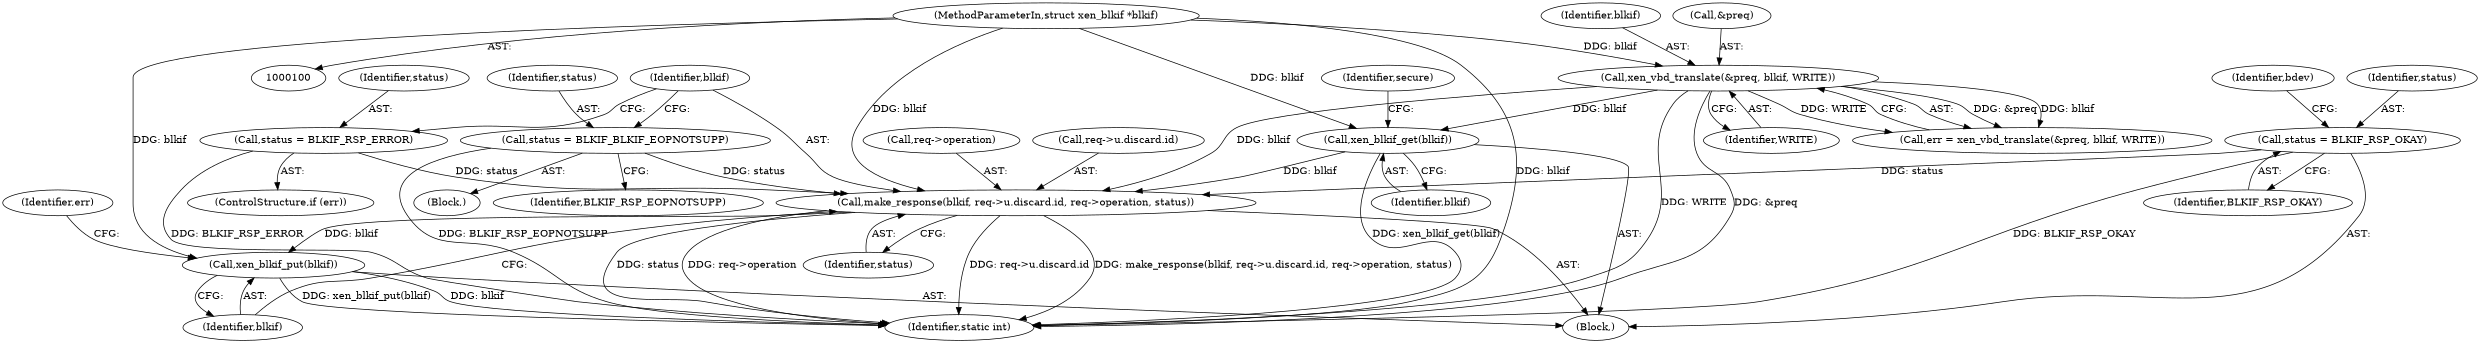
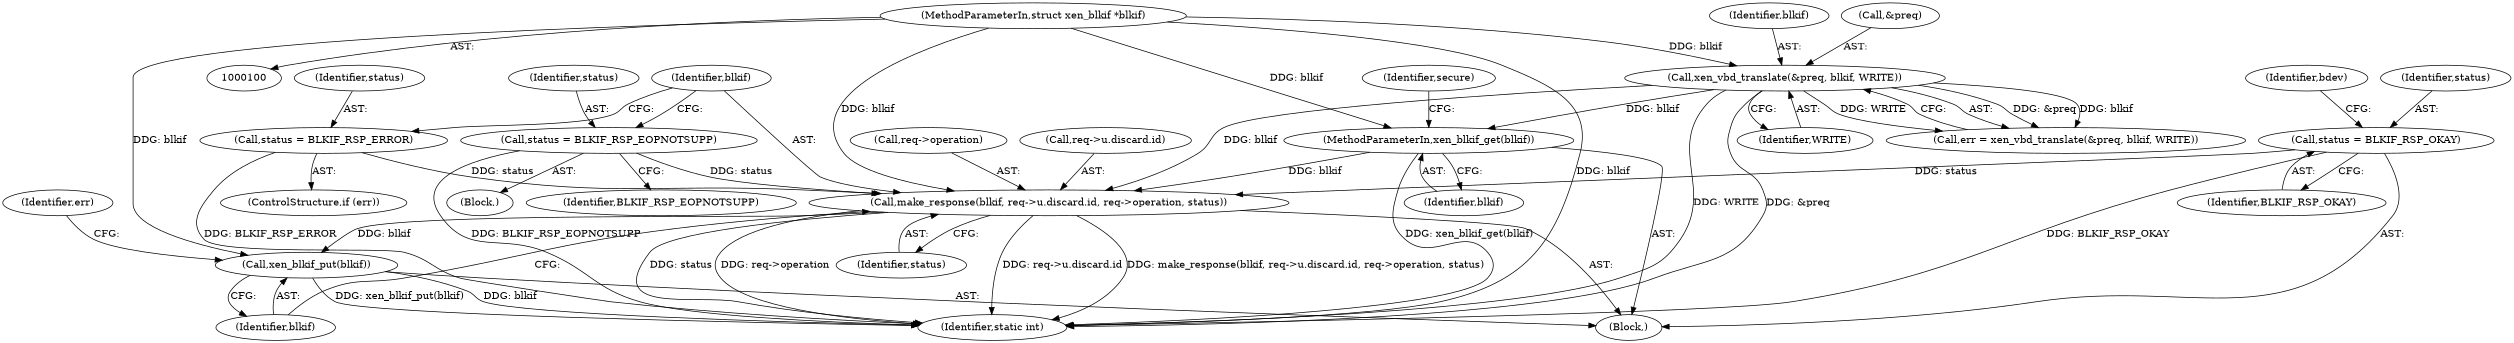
(615, 140) -> (609, 140)
(1388, 140) -> (1429, 140)
